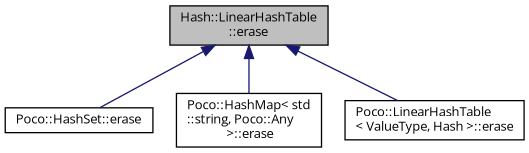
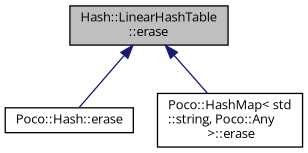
(79, 120) -> (69, 120)
(435, 120) -> none
